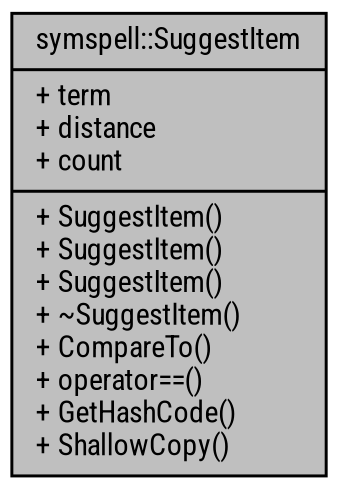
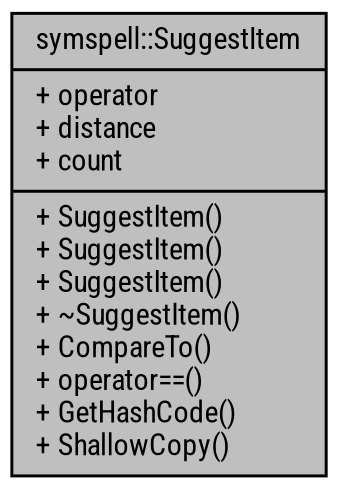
(74, 96) -> (98, 96)
